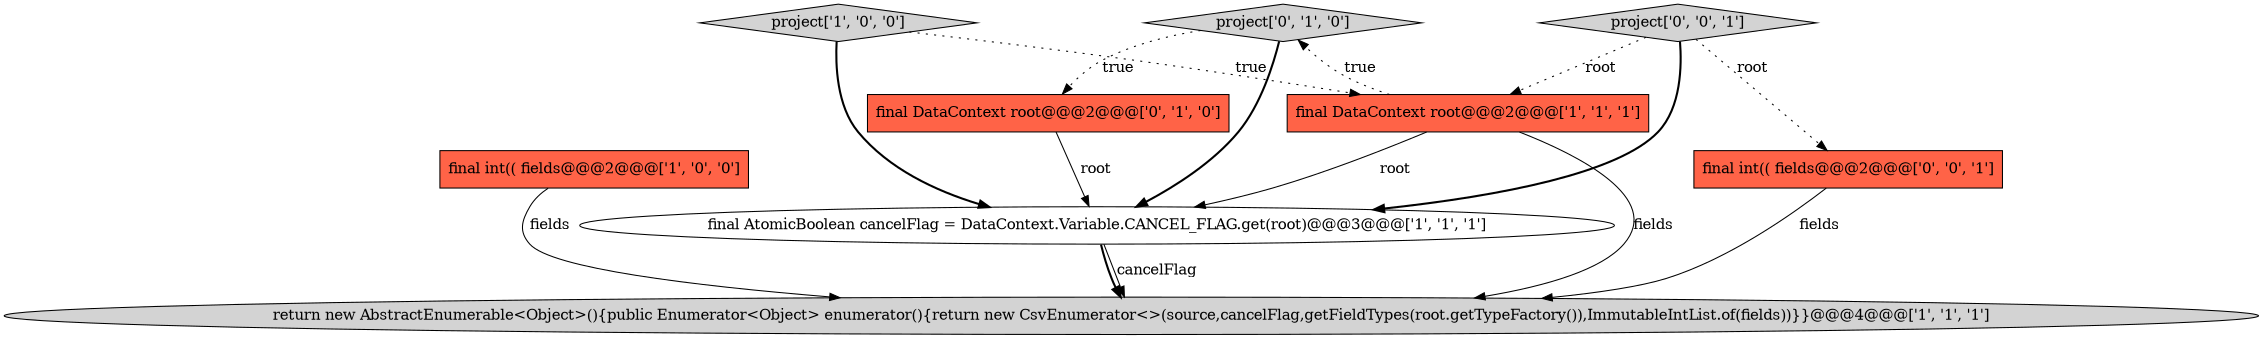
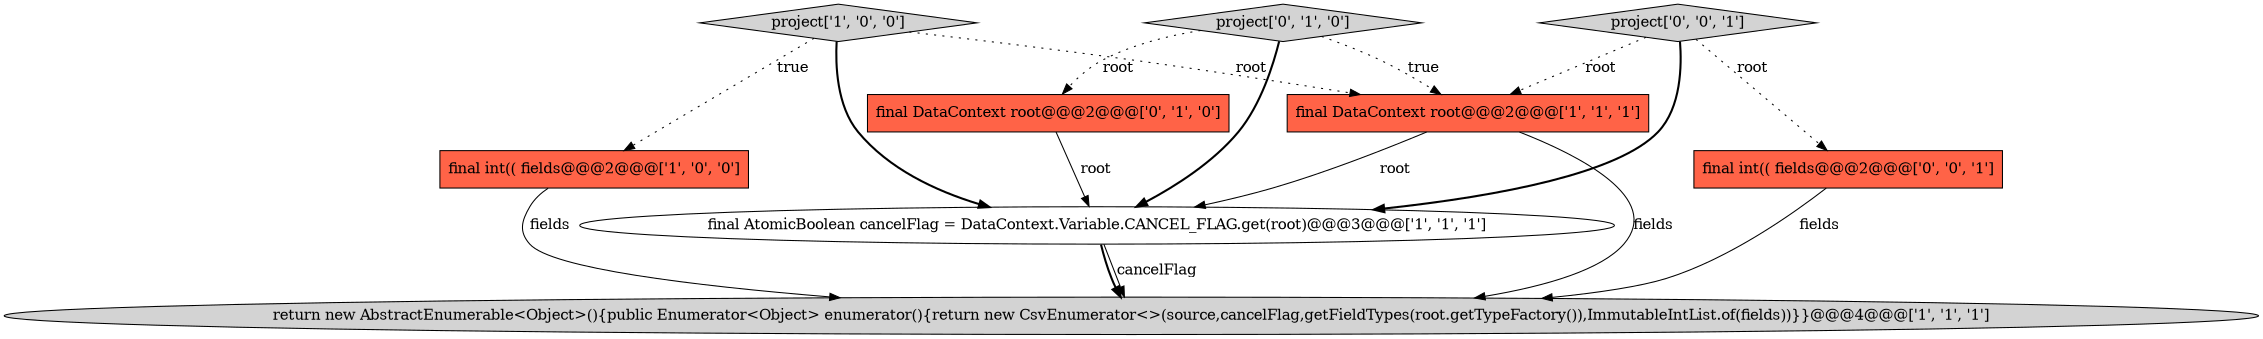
(1118, 68) -> (1118, 68)
(1251, 68) -> (1251, 68)
(1345, 76) -> (1378, 59)
none -> (724, 92)
